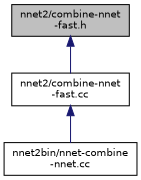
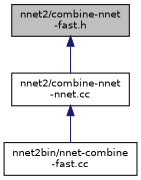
(71, 89) -> (71, 89)
(71, 159) -> (71, 159)
